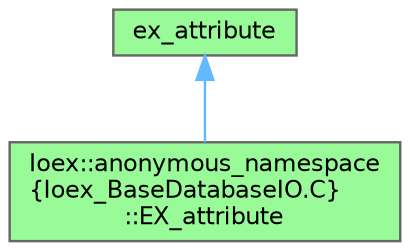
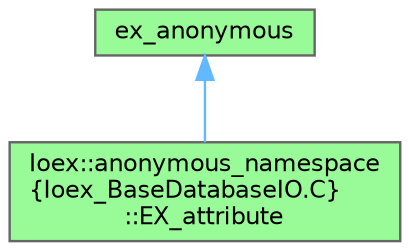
(205, 33) -> (205, 33)
